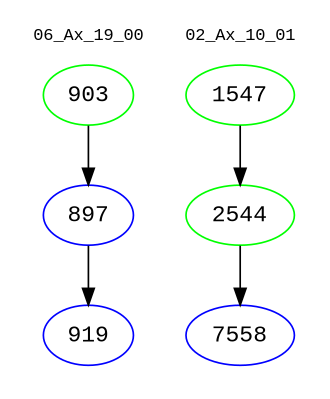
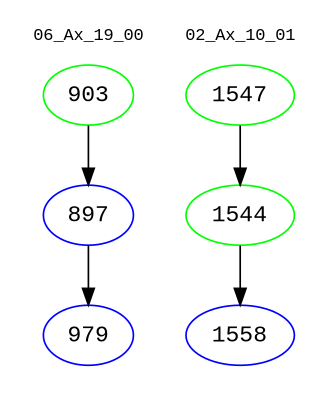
(240, 215) -> (240, 215)
(88, 335) -> (88, 335)
(240, 335) -> (240, 335)
